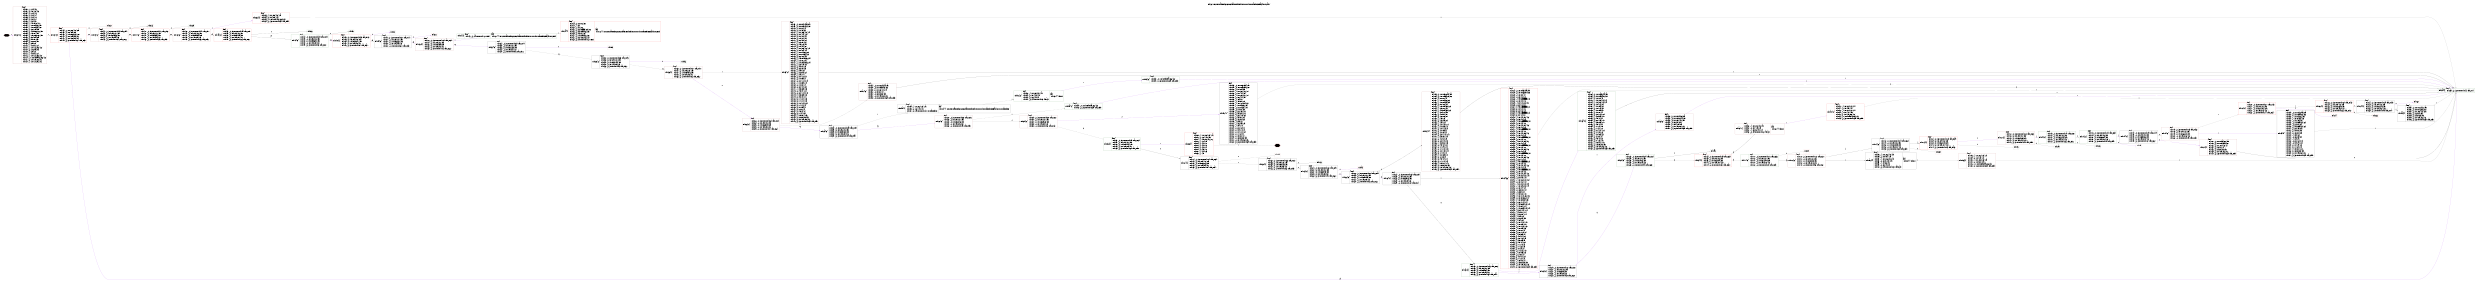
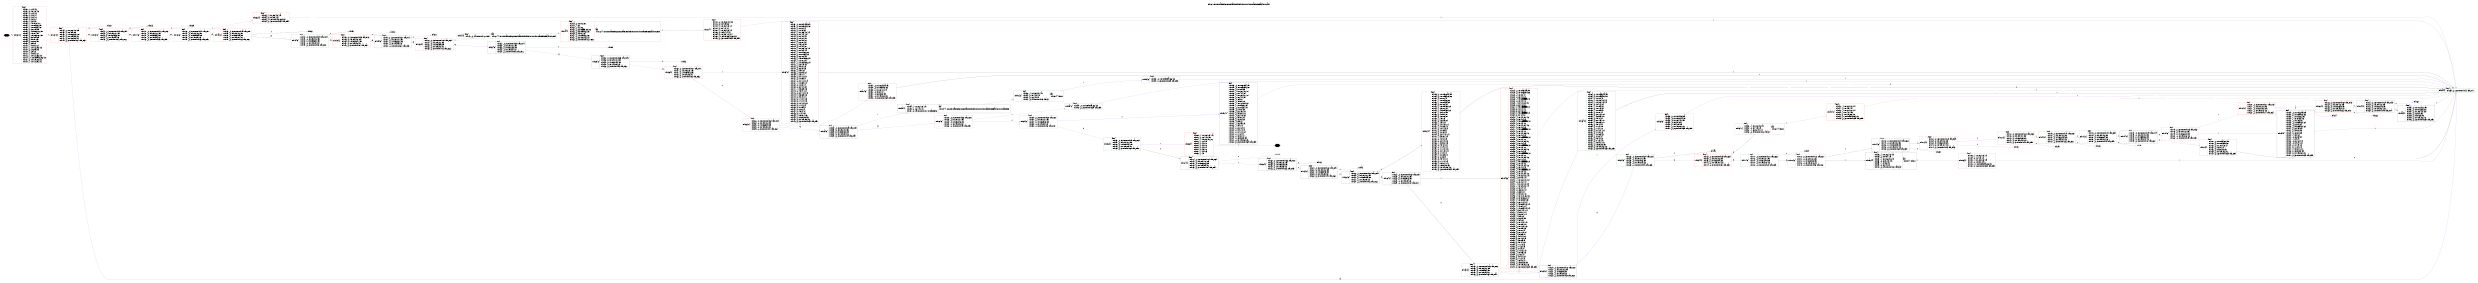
none -> (722, 30)
